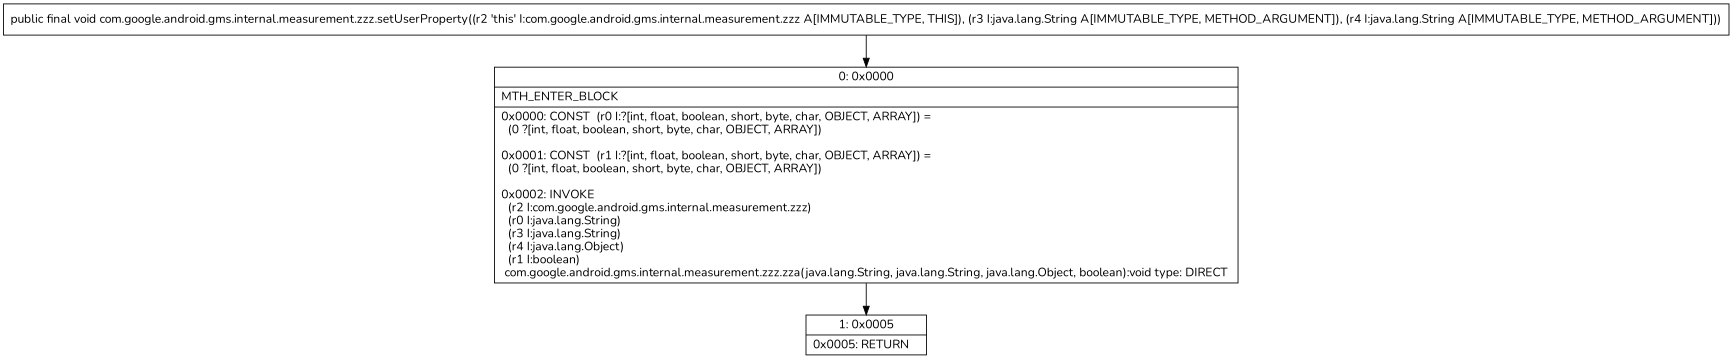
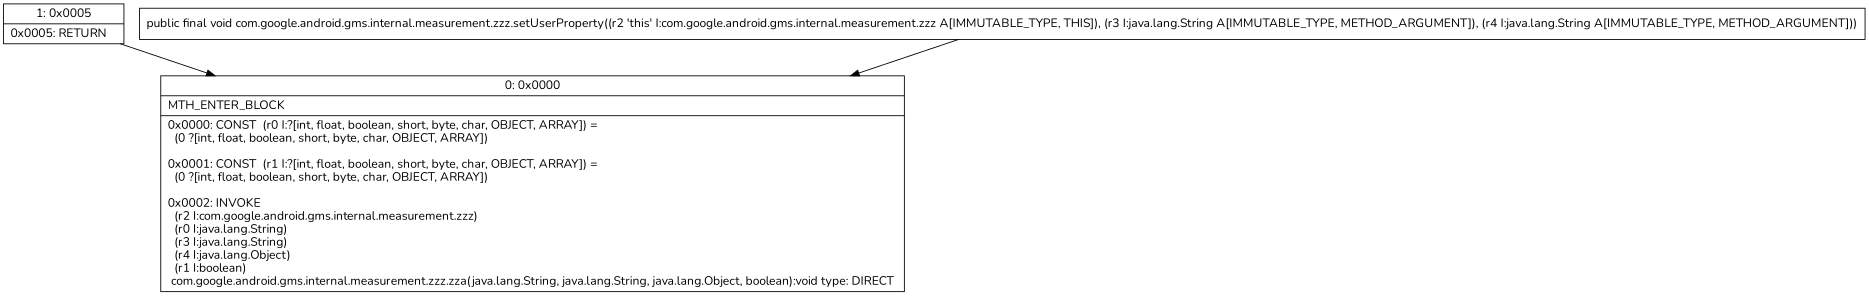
(866, 295) -> (164, 58)
